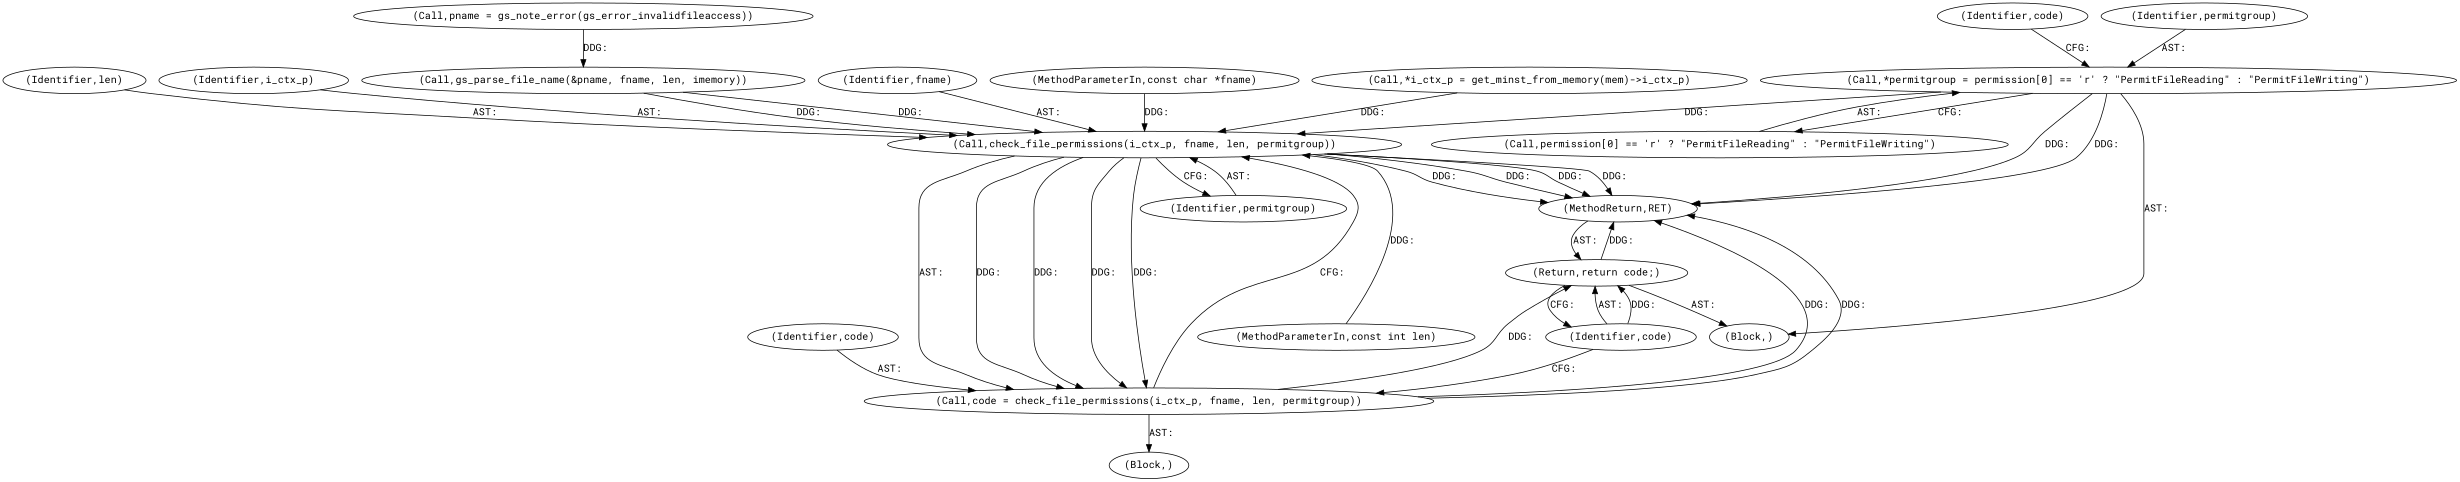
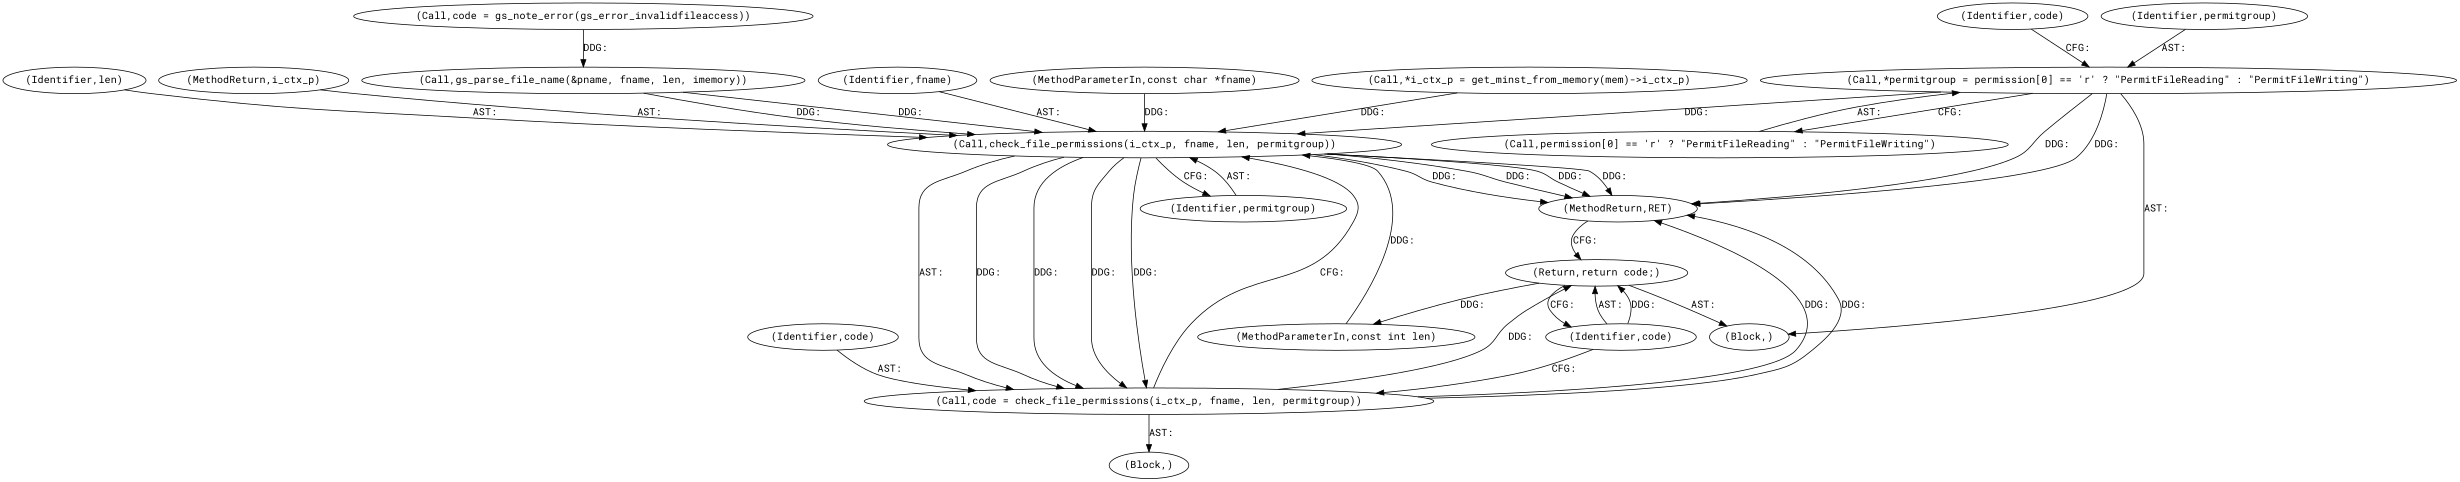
(583, 16) -> (583, 16)
(254, 80) -> (254, 80)
(1589, 241) -> (1589, 241)
(1606, 244) -> (1459, 300)
